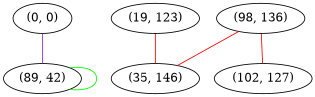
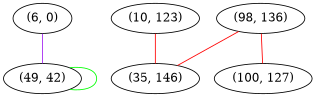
(42, 18) -> (42, 18)
(155, 18) -> (155, 18)
(42, 79) -> (42, 79)
(263, 79) -> (263, 79)
